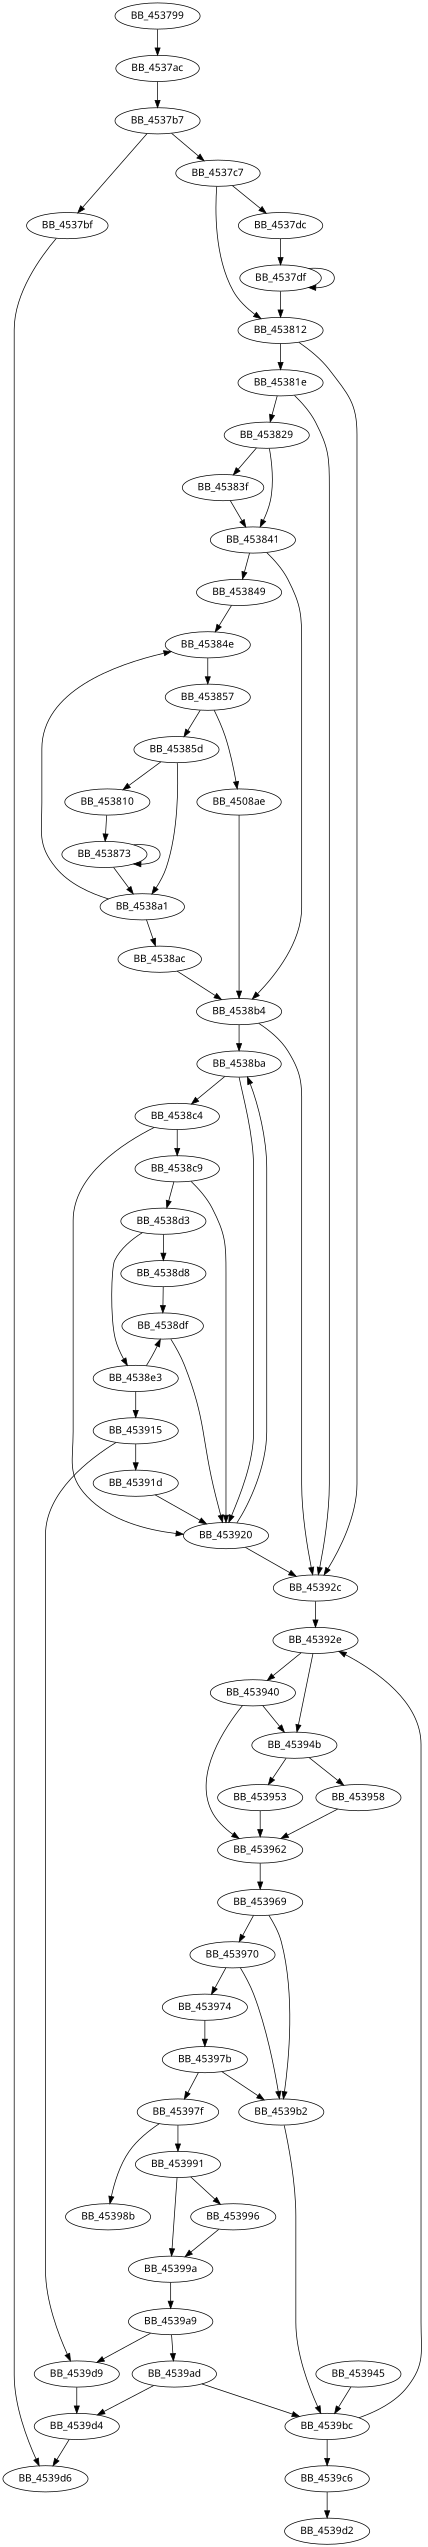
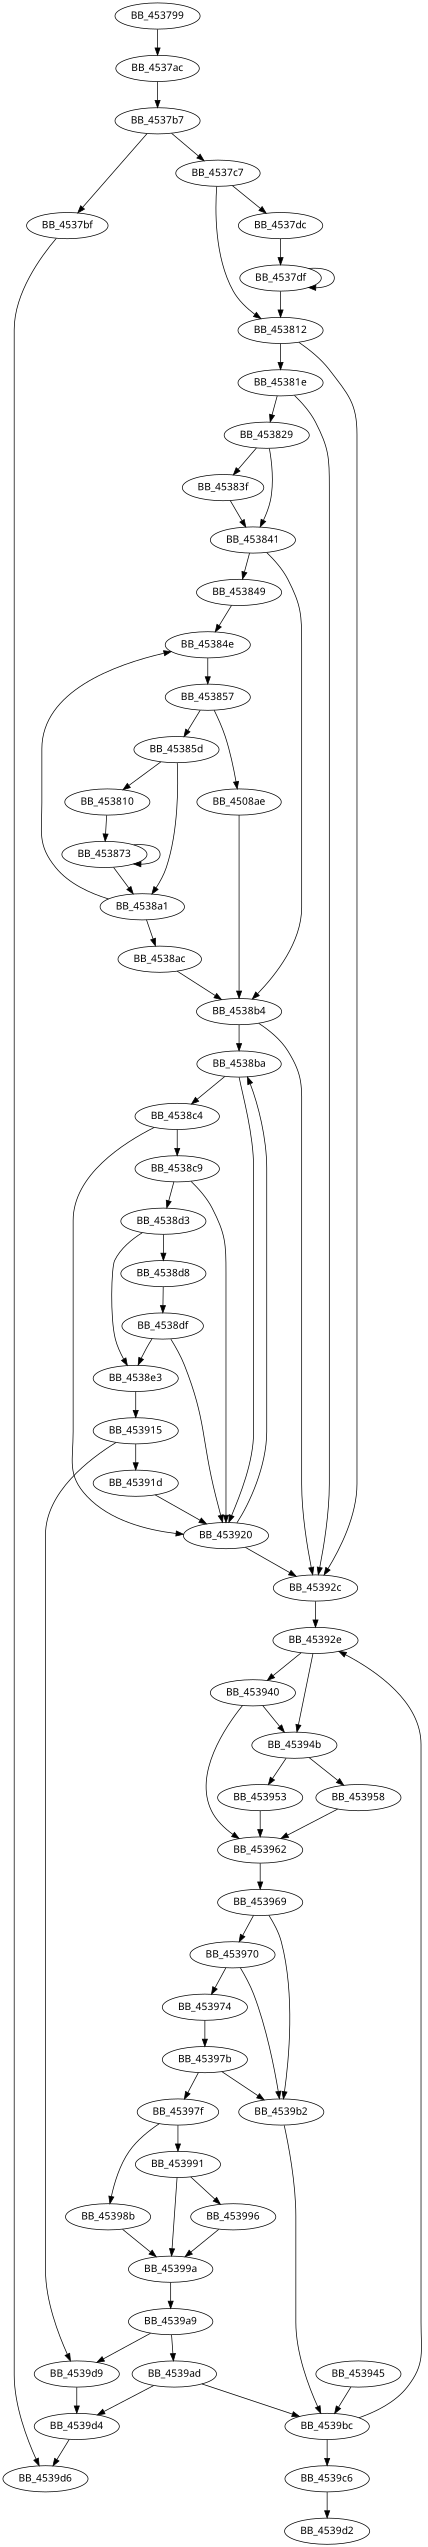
(152, 1356) -> (146, 1348)
none -> (137, 2241)
